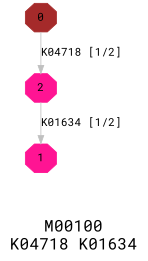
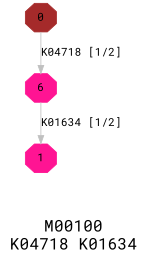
(41, 88) -> (41, 88)
